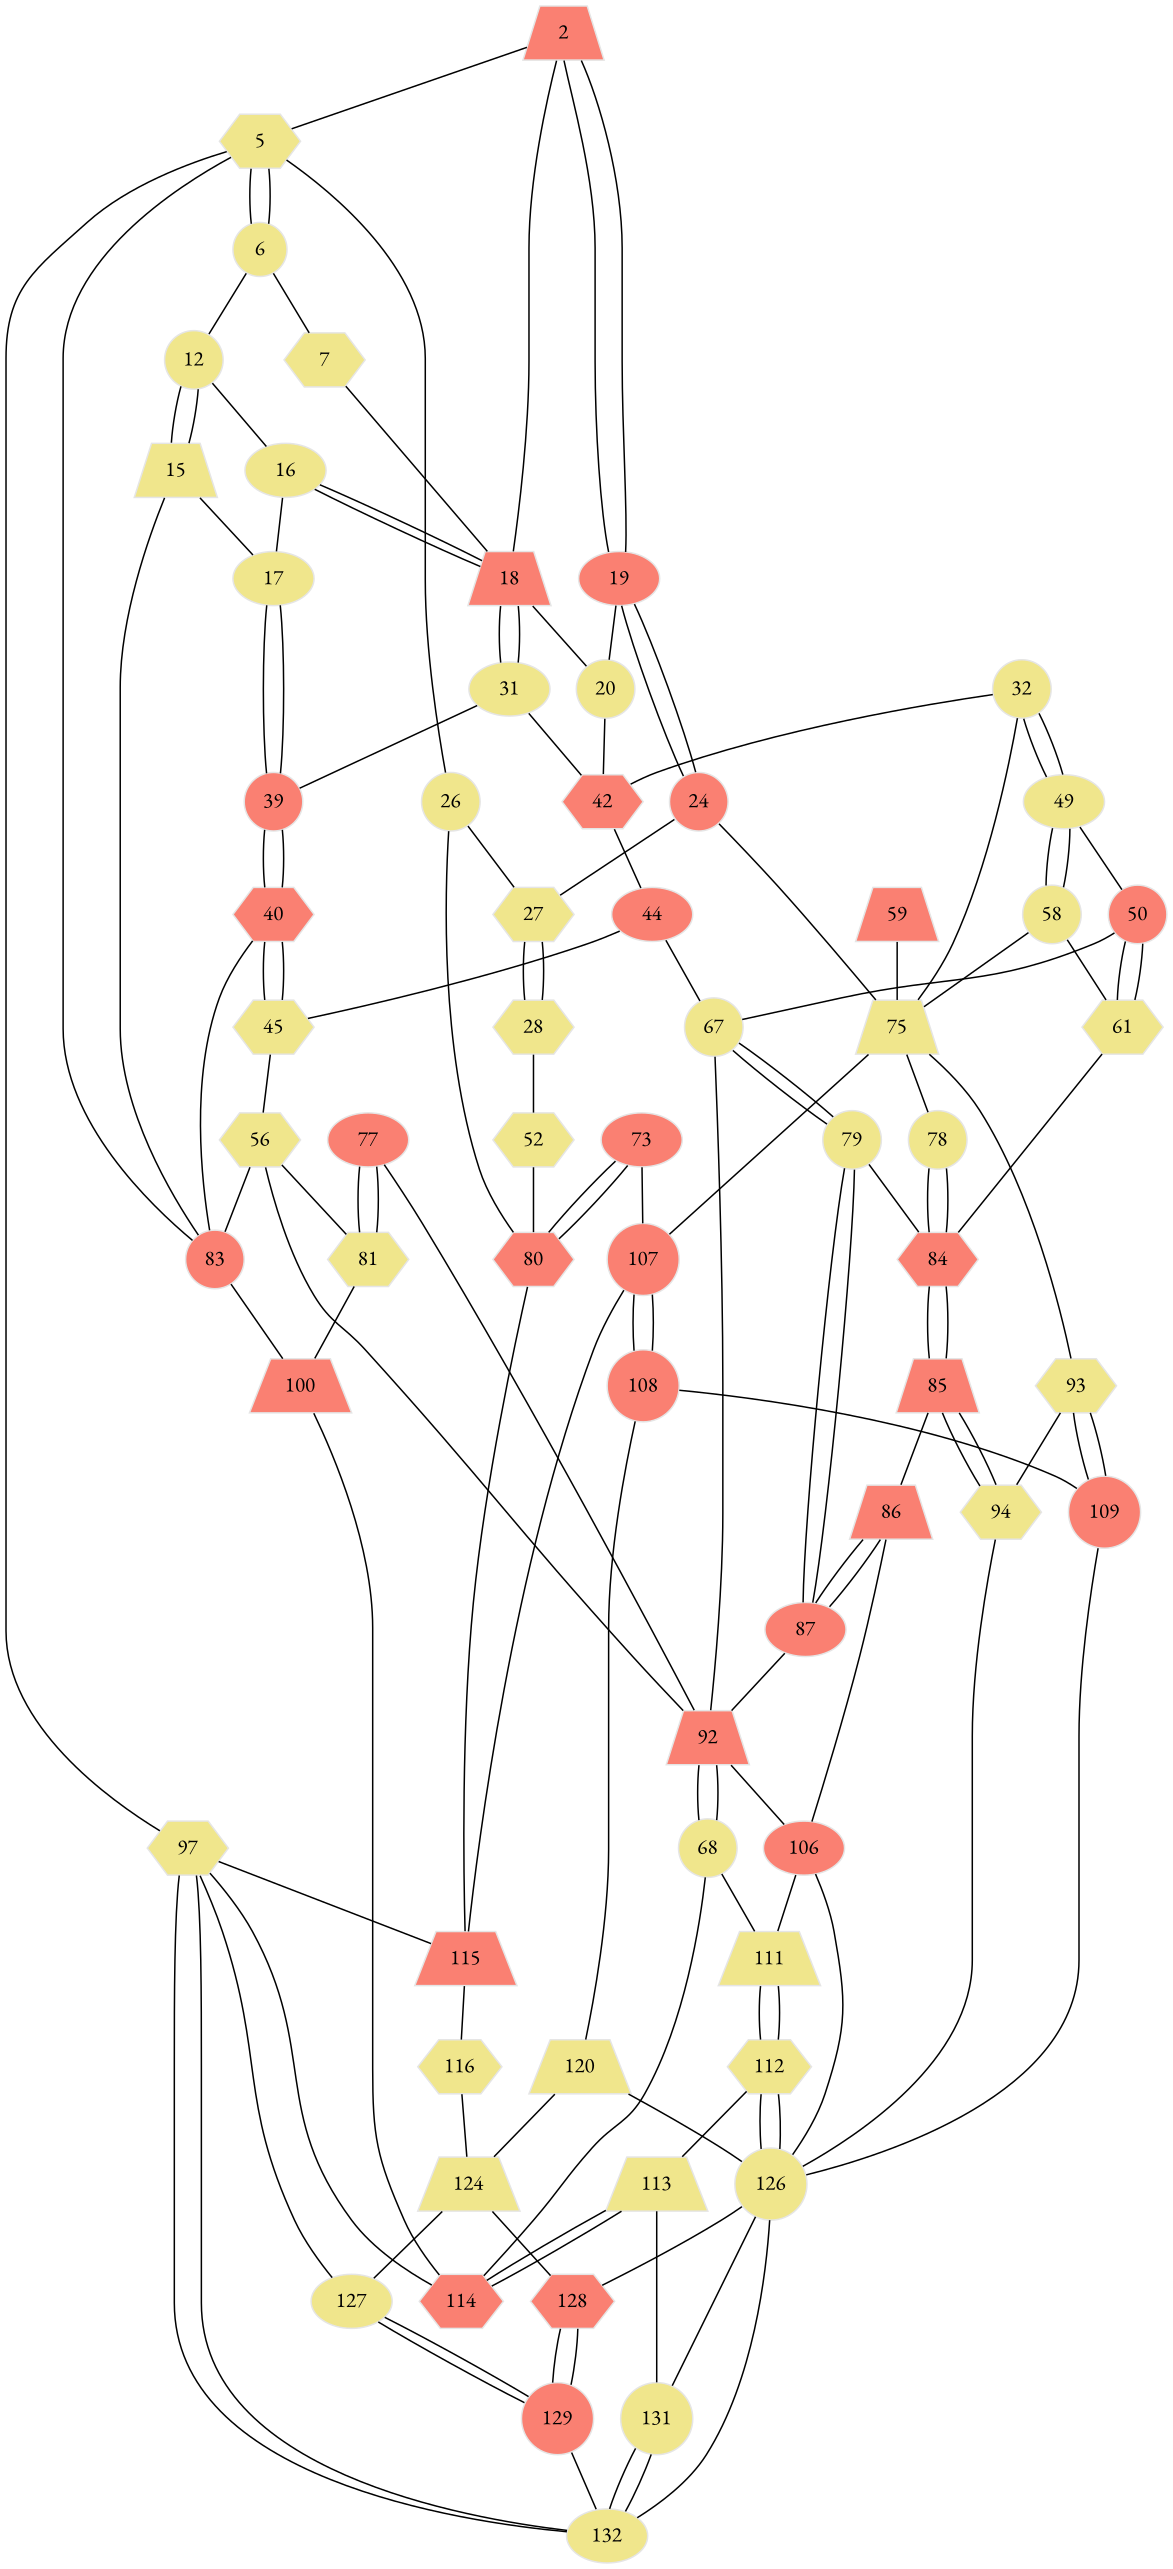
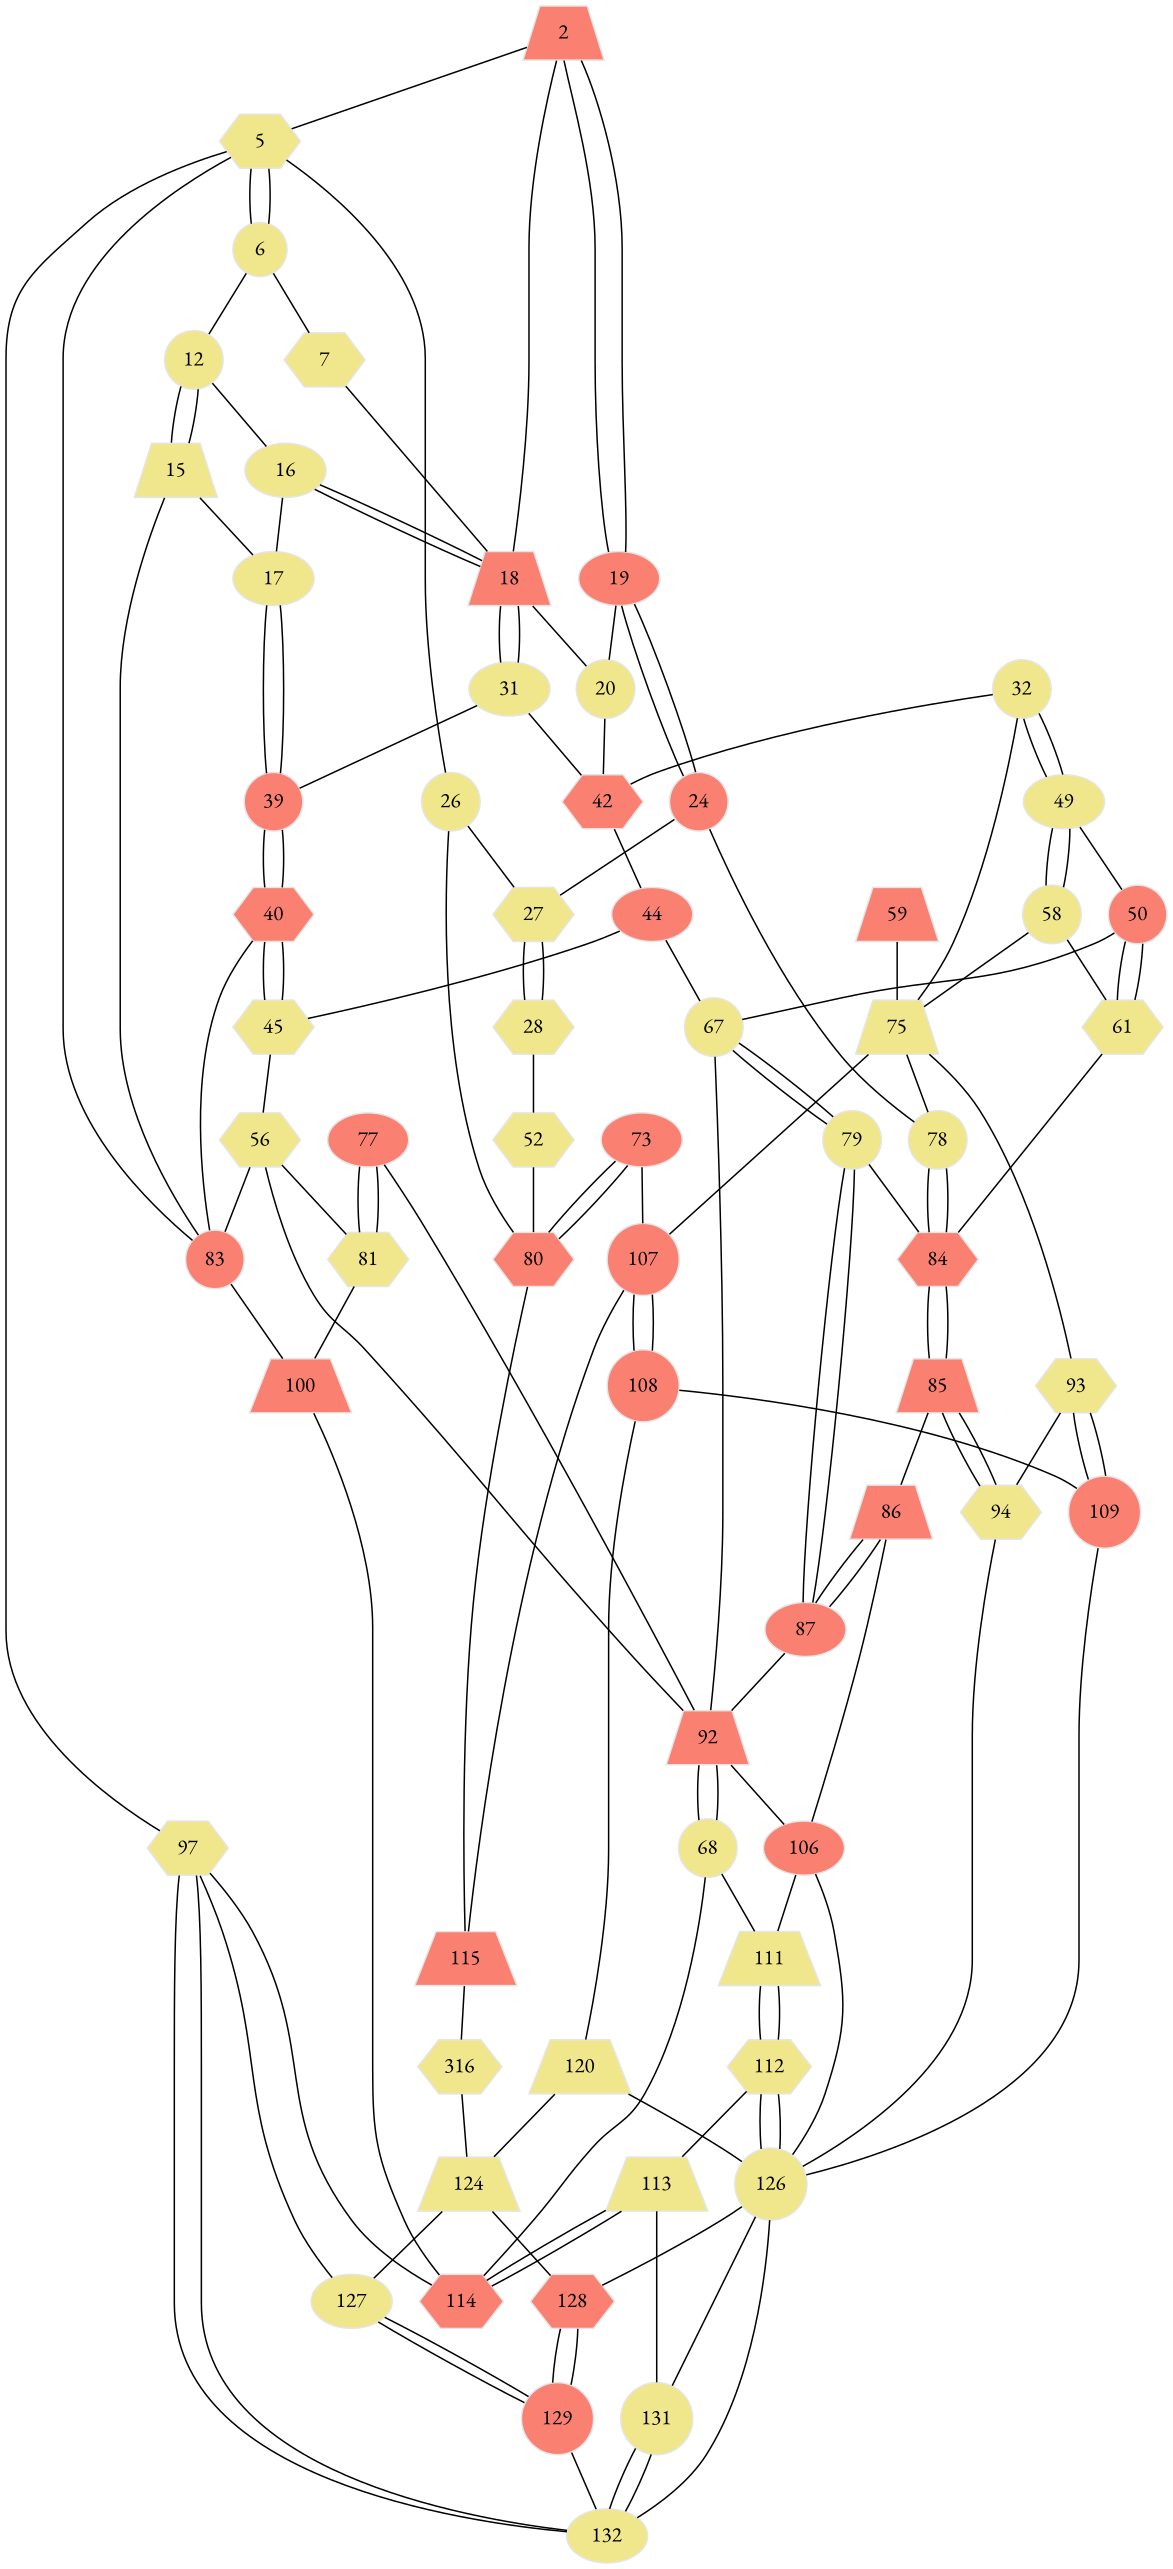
(799, 910) -> (793, 989)
(325, 1903) -> none
(460, 2067) -> (460, 2067)
